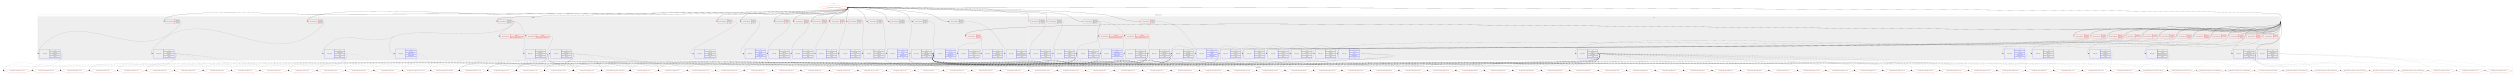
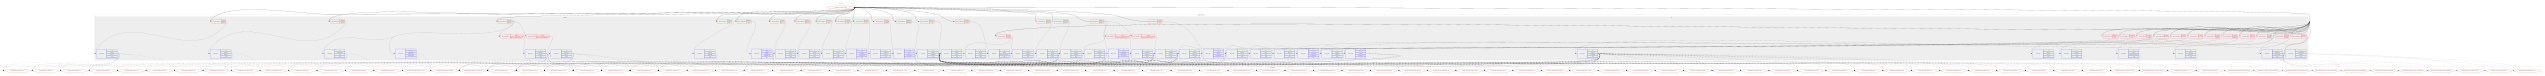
none -> (1811, 71)
